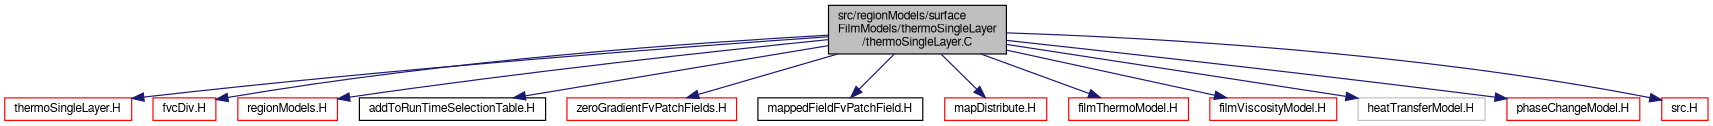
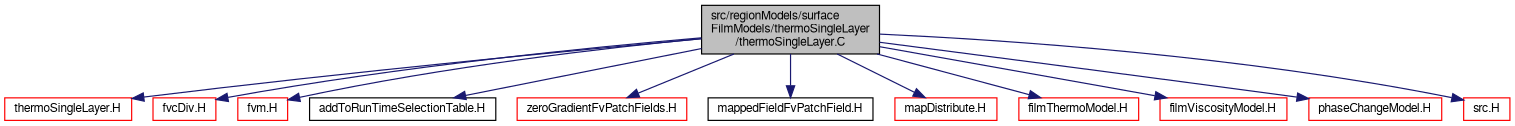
(288, 109) -> (263, 109)
(1422, 109) -> none
